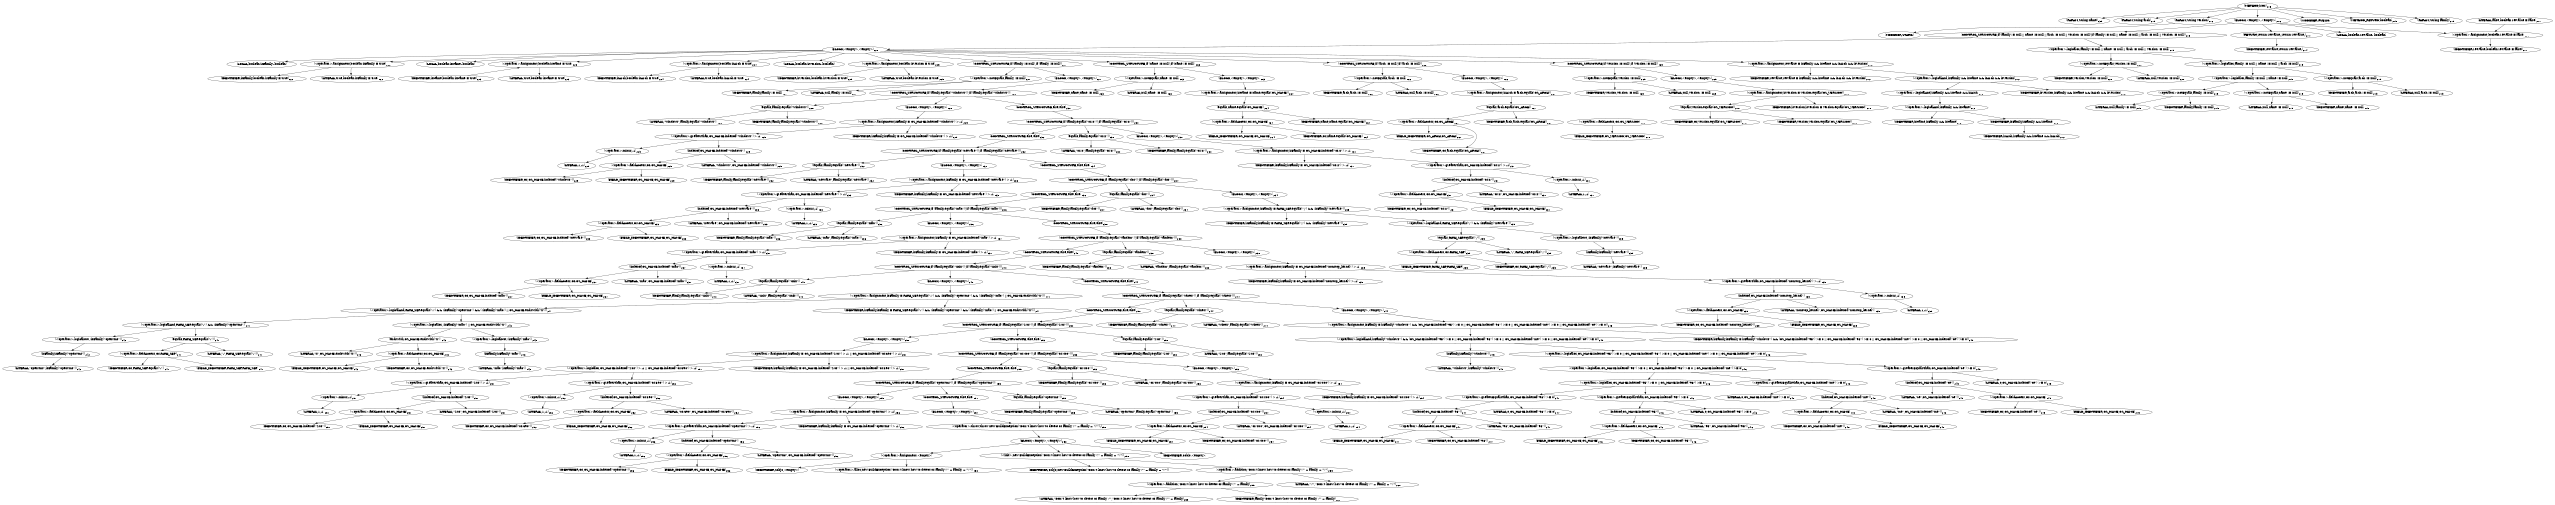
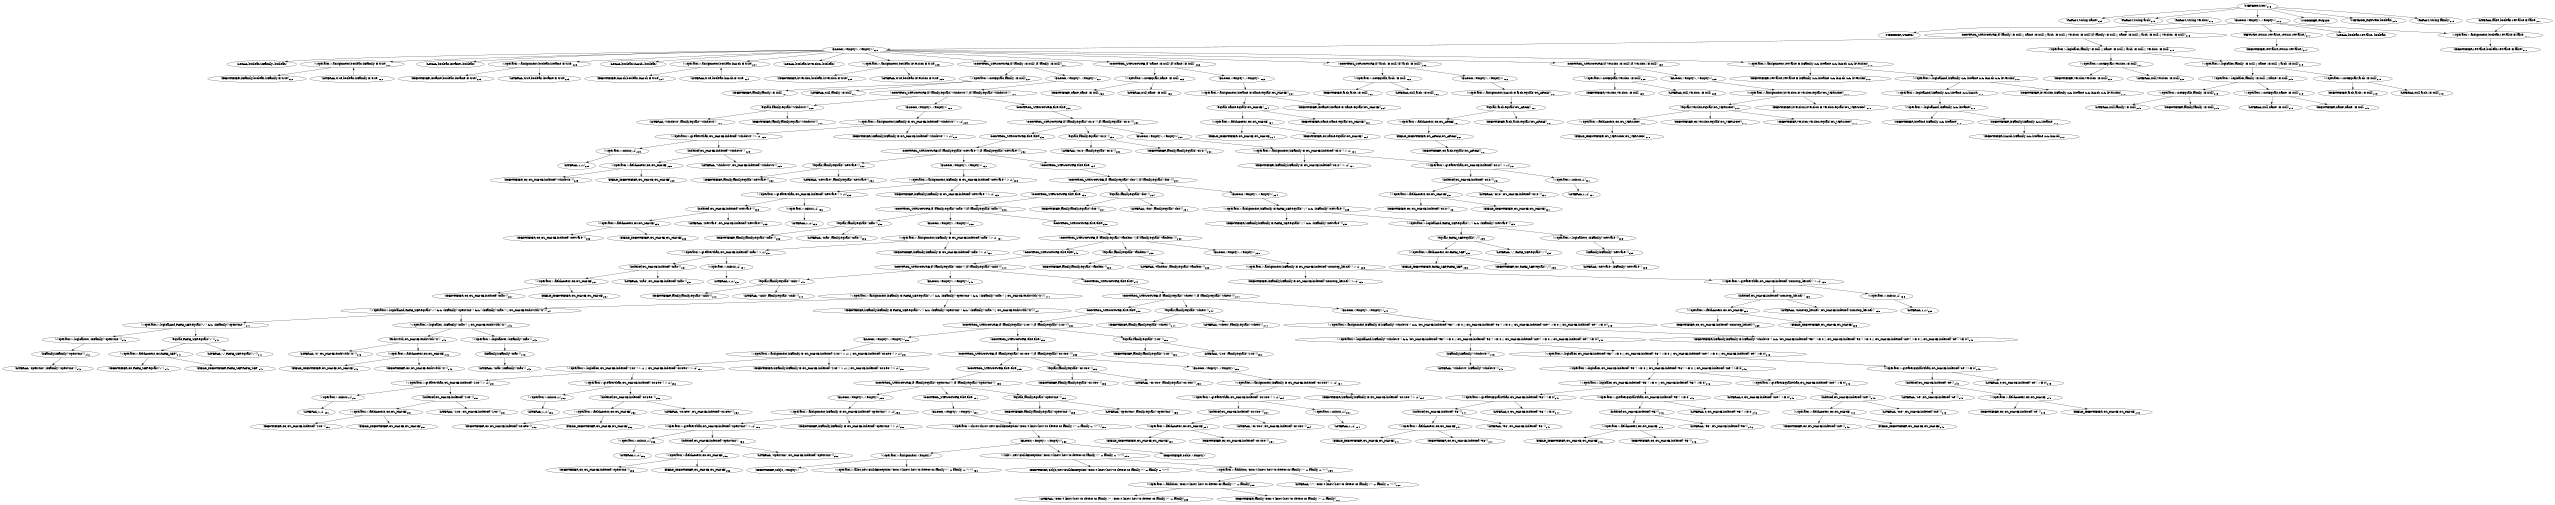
(2227, 13) -> none
none -> (633, 64)
(351, 71) -> (354, 73)
(719, 71) -> (721, 73)
(493, 72) -> (493, 71)
none -> (1342, 108)
none -> (1662, 115)
(1473, 131) -> (1440, 143)
